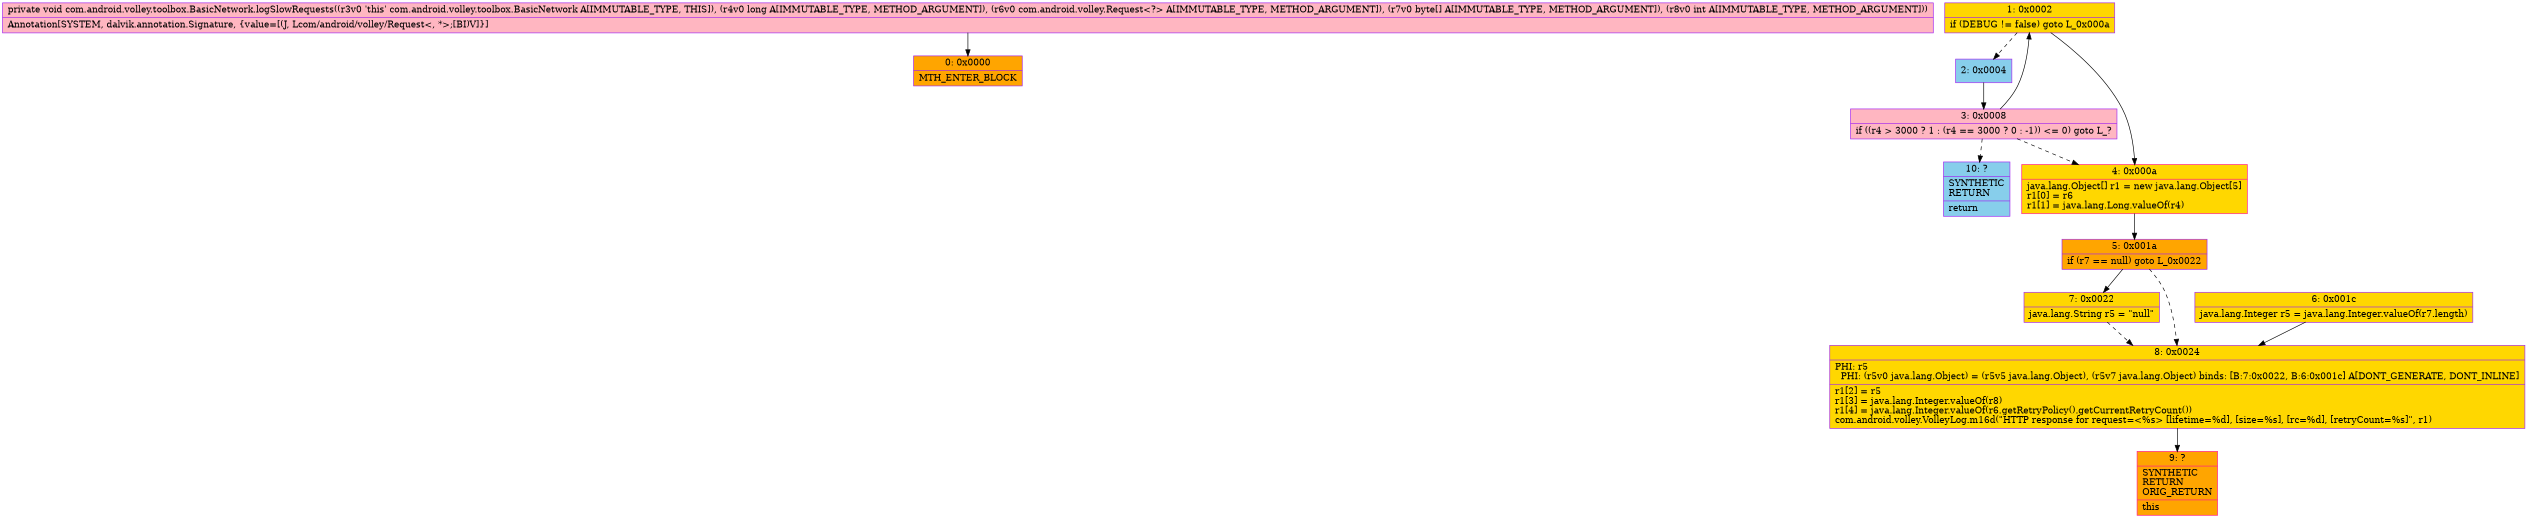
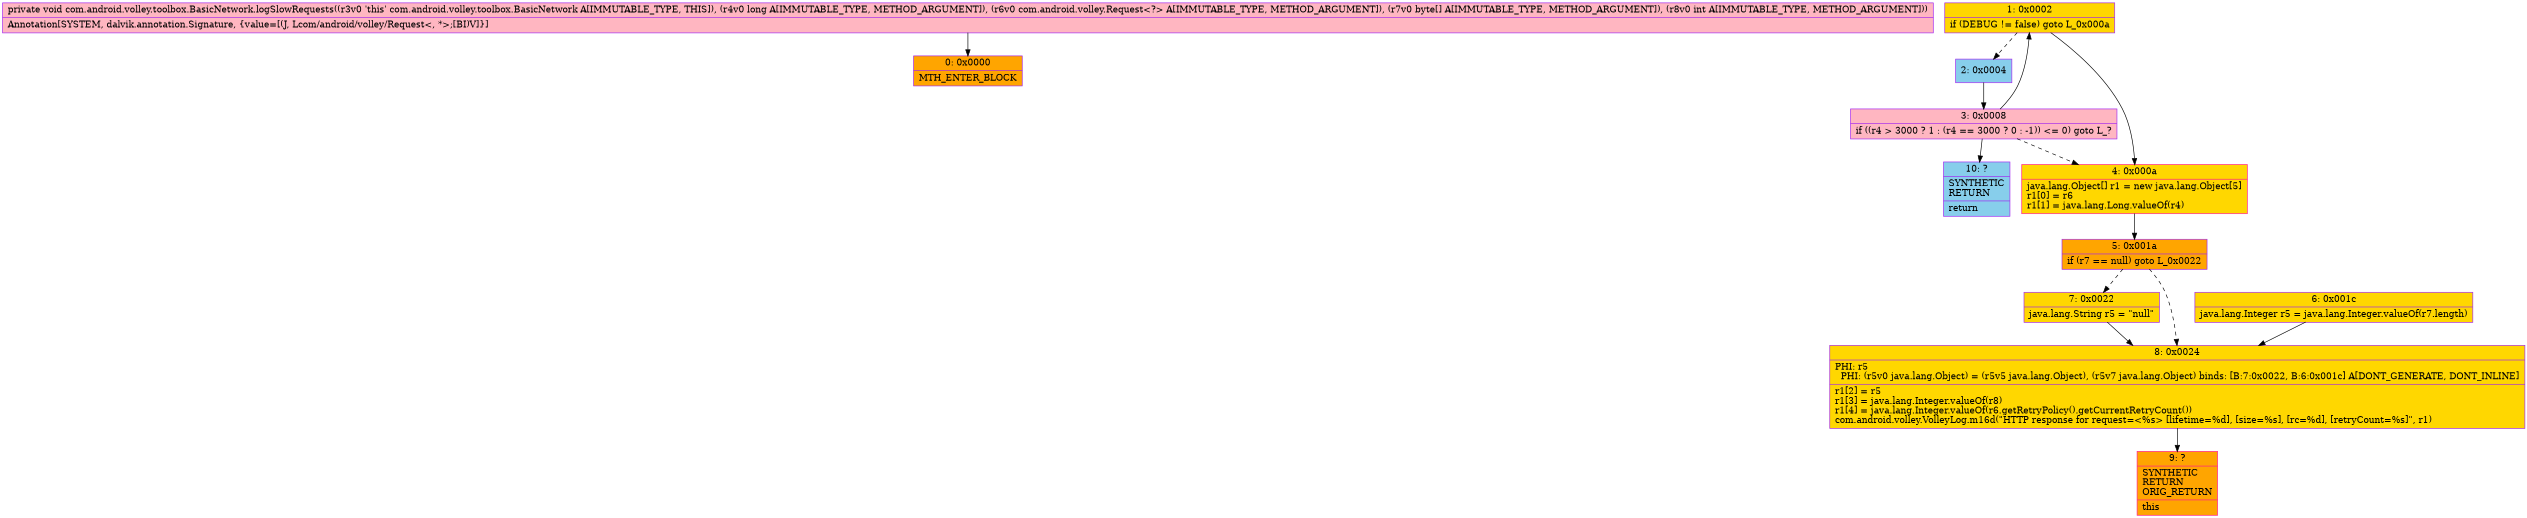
(1981, 147) -> (1981, 147)
(2115, 278) -> (2115, 278)
(2118, 332) -> (2118, 332)
